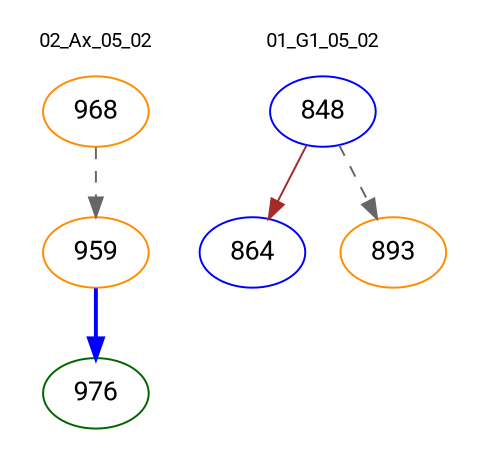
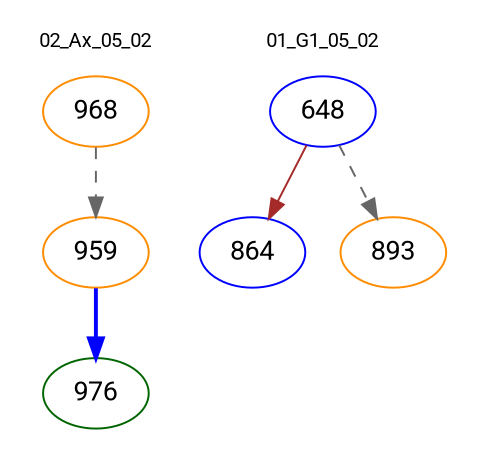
(323, 112) -> (323, 112)
